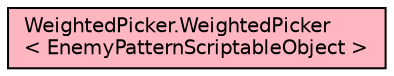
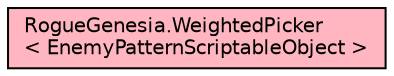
(197, 38) -> (197, 38)
